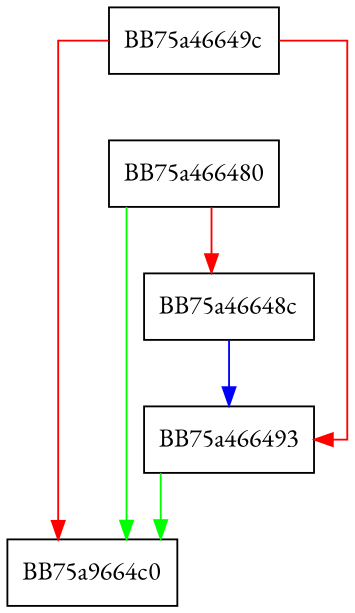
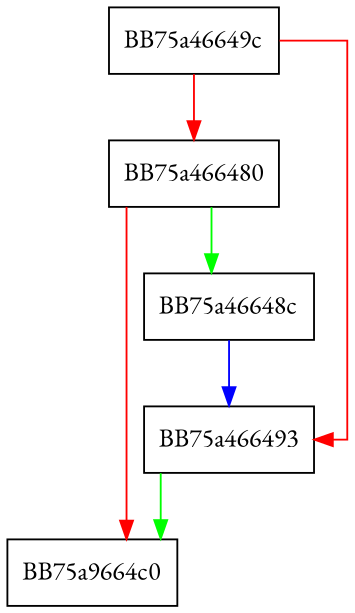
(212, 231) -> (212, 231)
(58, 255) -> (194, 98)
(127, 364) -> (127, 364)
